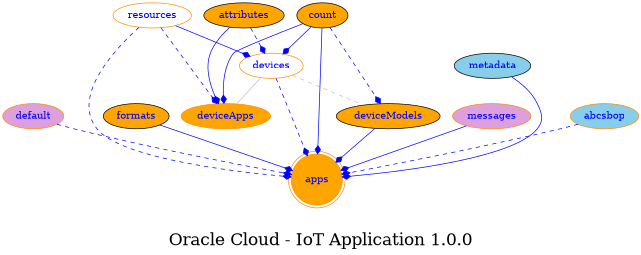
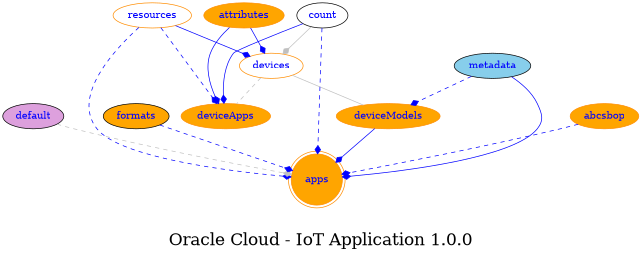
(244, 15) -> (244, 15)
(322, 15) -> (322, 15)
(256, 37) -> (256, 37)
(300, 38) -> (300, 38)
(353, 62) -> (445, 89)
(320, 81) -> (320, 81)
(328, 90) -> (328, 90)
(249, 91) -> (249, 91)
(290, 113) -> none
(33, 116) -> (33, 116)
(388, 116) -> (388, 116)
(492, 116) -> none
(604, 116) -> (604, 116)
(222, 146) -> (222, 146)
(170, 151) -> (170, 151)
